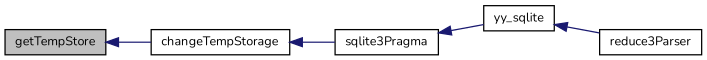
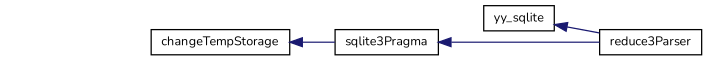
(467, 28) -> (525, 42)
(55, 42) -> none
